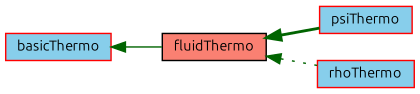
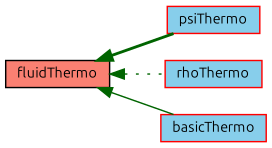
(144, 47) -> (142, 103)
